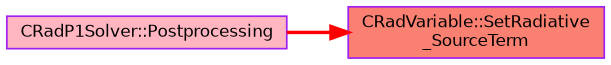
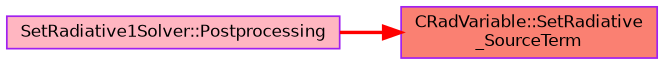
(147, 32) -> (173, 32)
